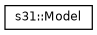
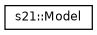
(49, 17) -> (49, 17)
